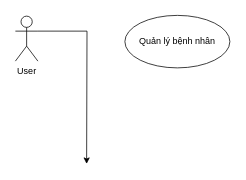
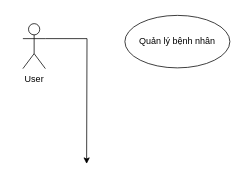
(27, 39) -> (34, 46)
